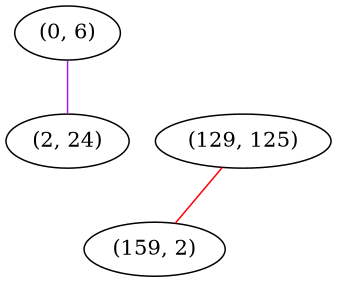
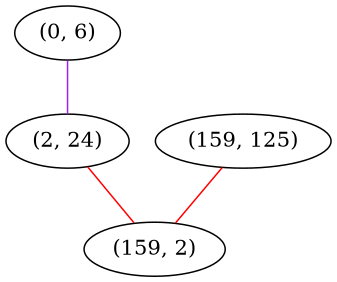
(243, 141) -> (243, 141)
none -> (111, 195)
